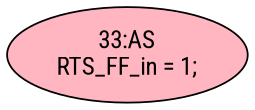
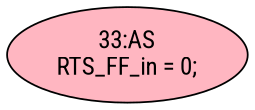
(127, 55) -> (127, 55)
